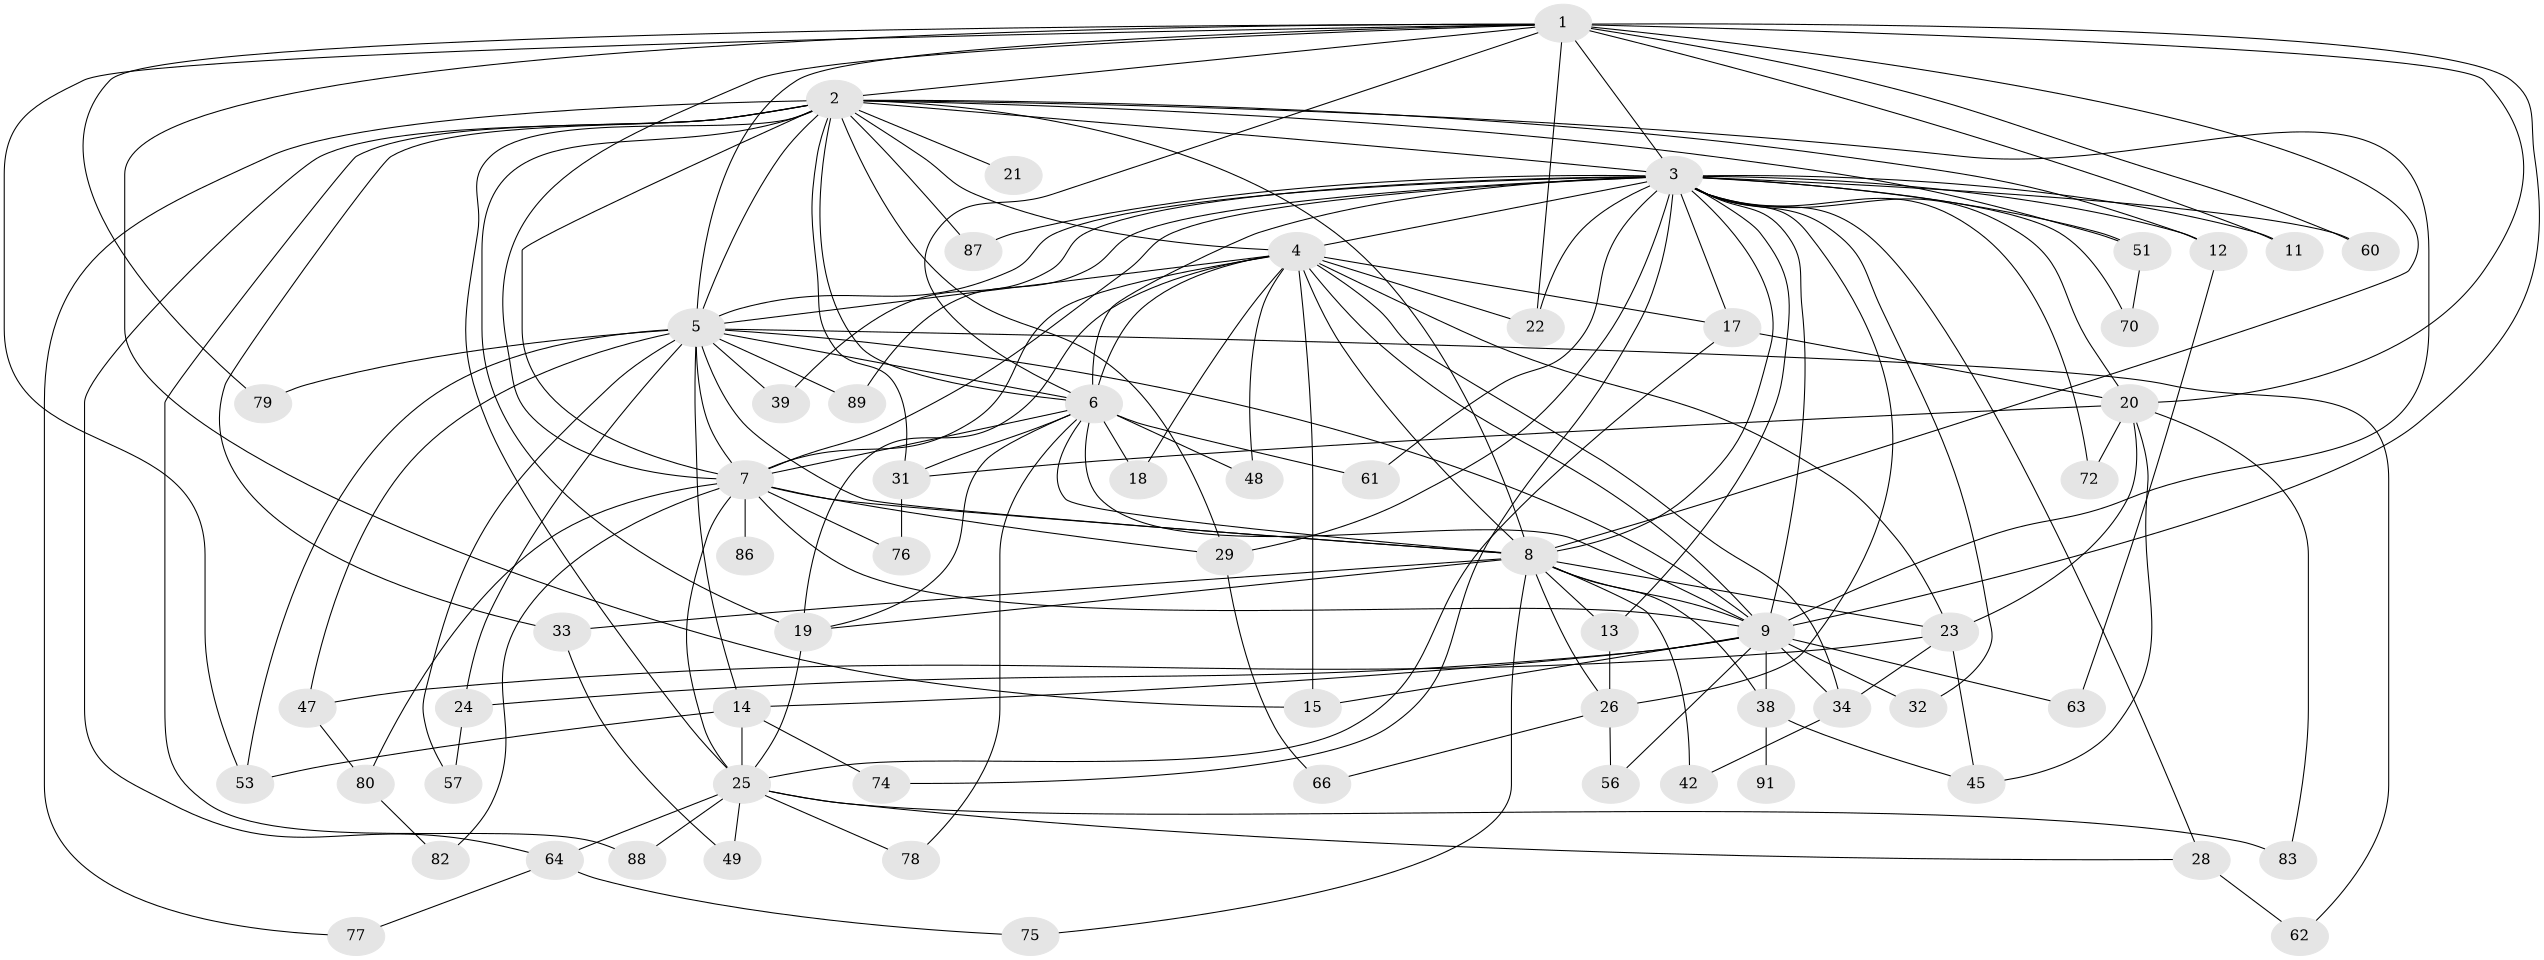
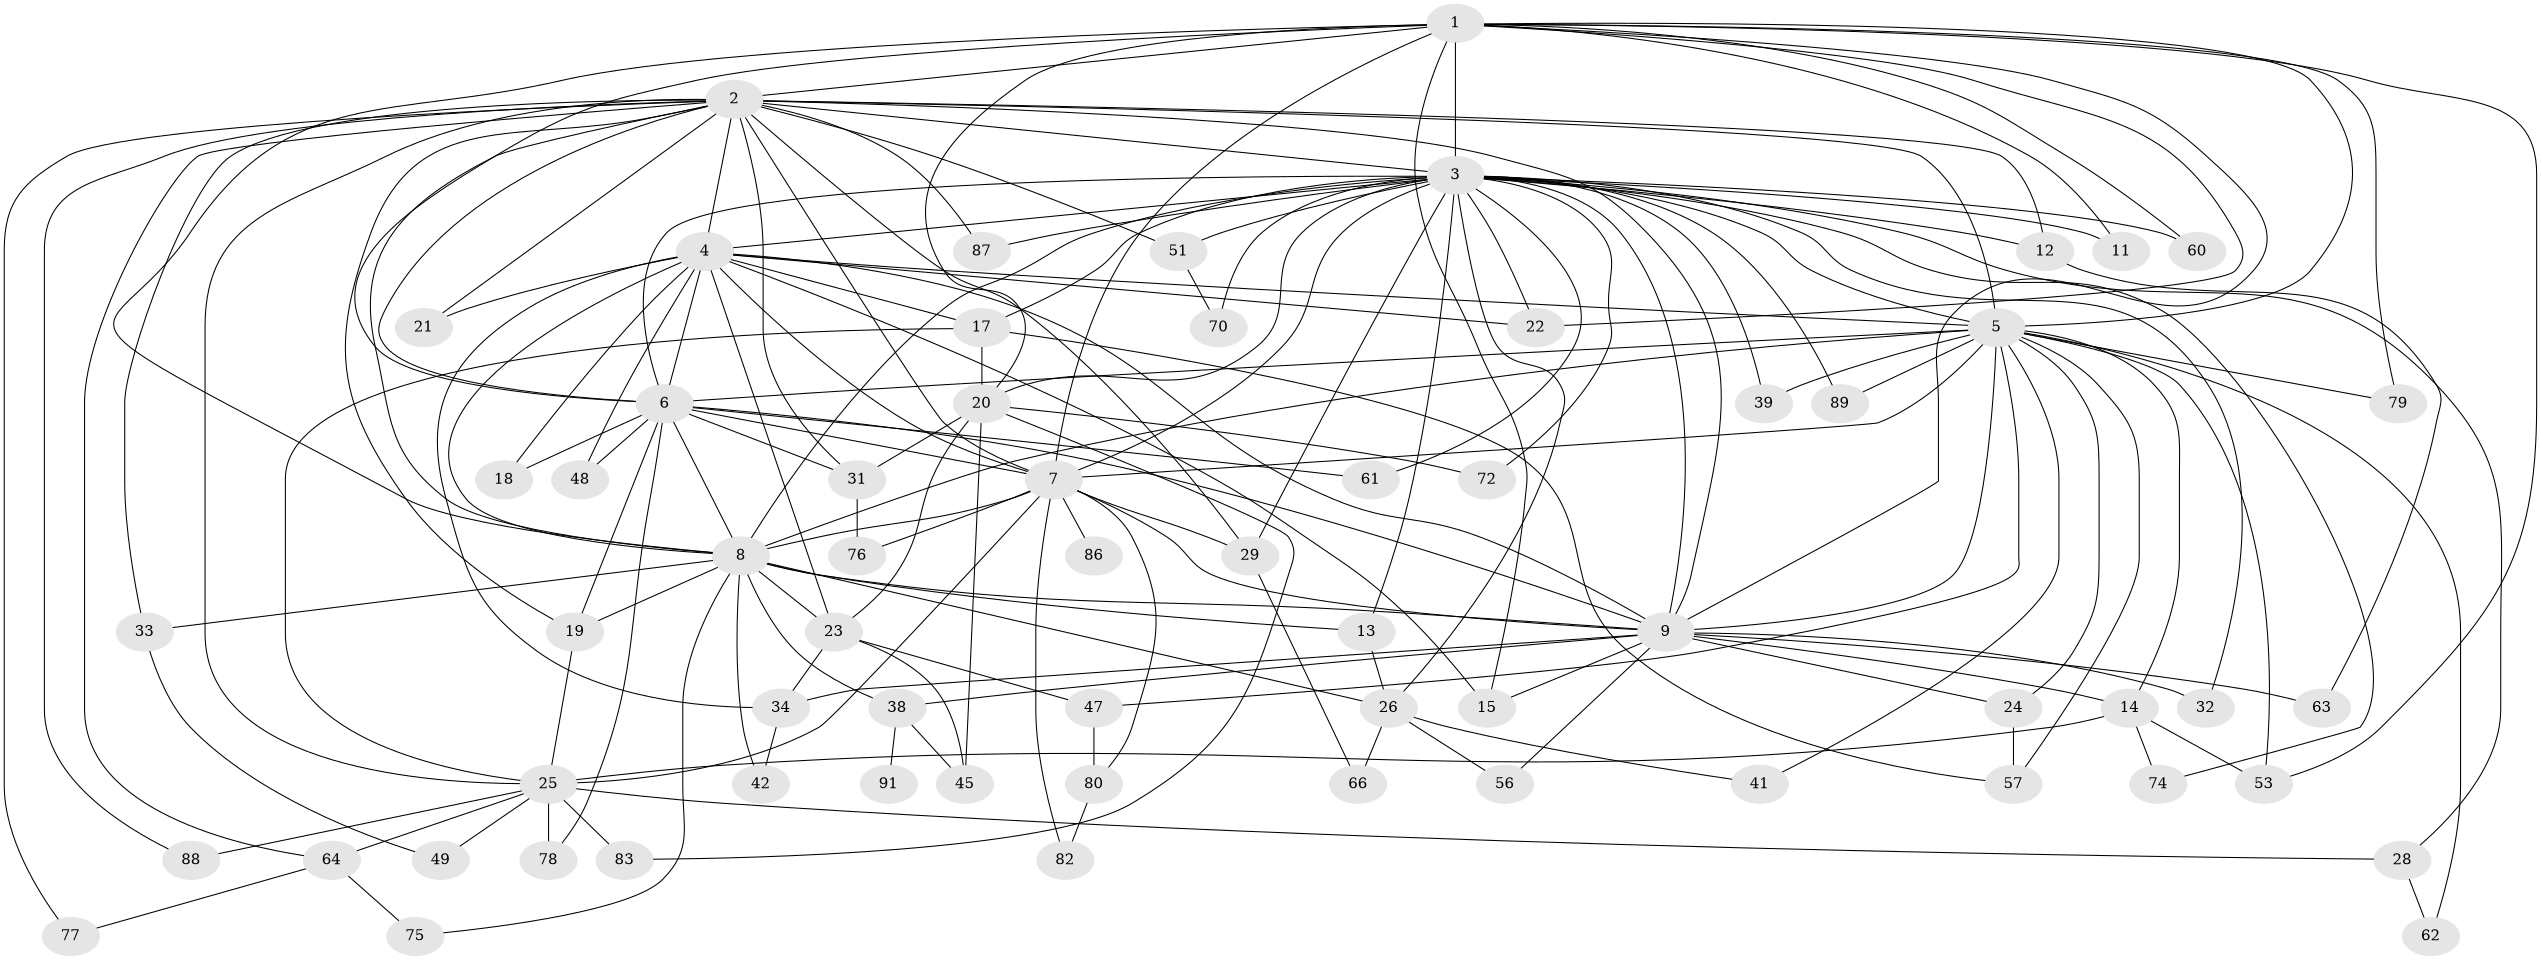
(1021, 410) -> (561, 283)
none -> (1550, 487)
none -> (1760, 784)
